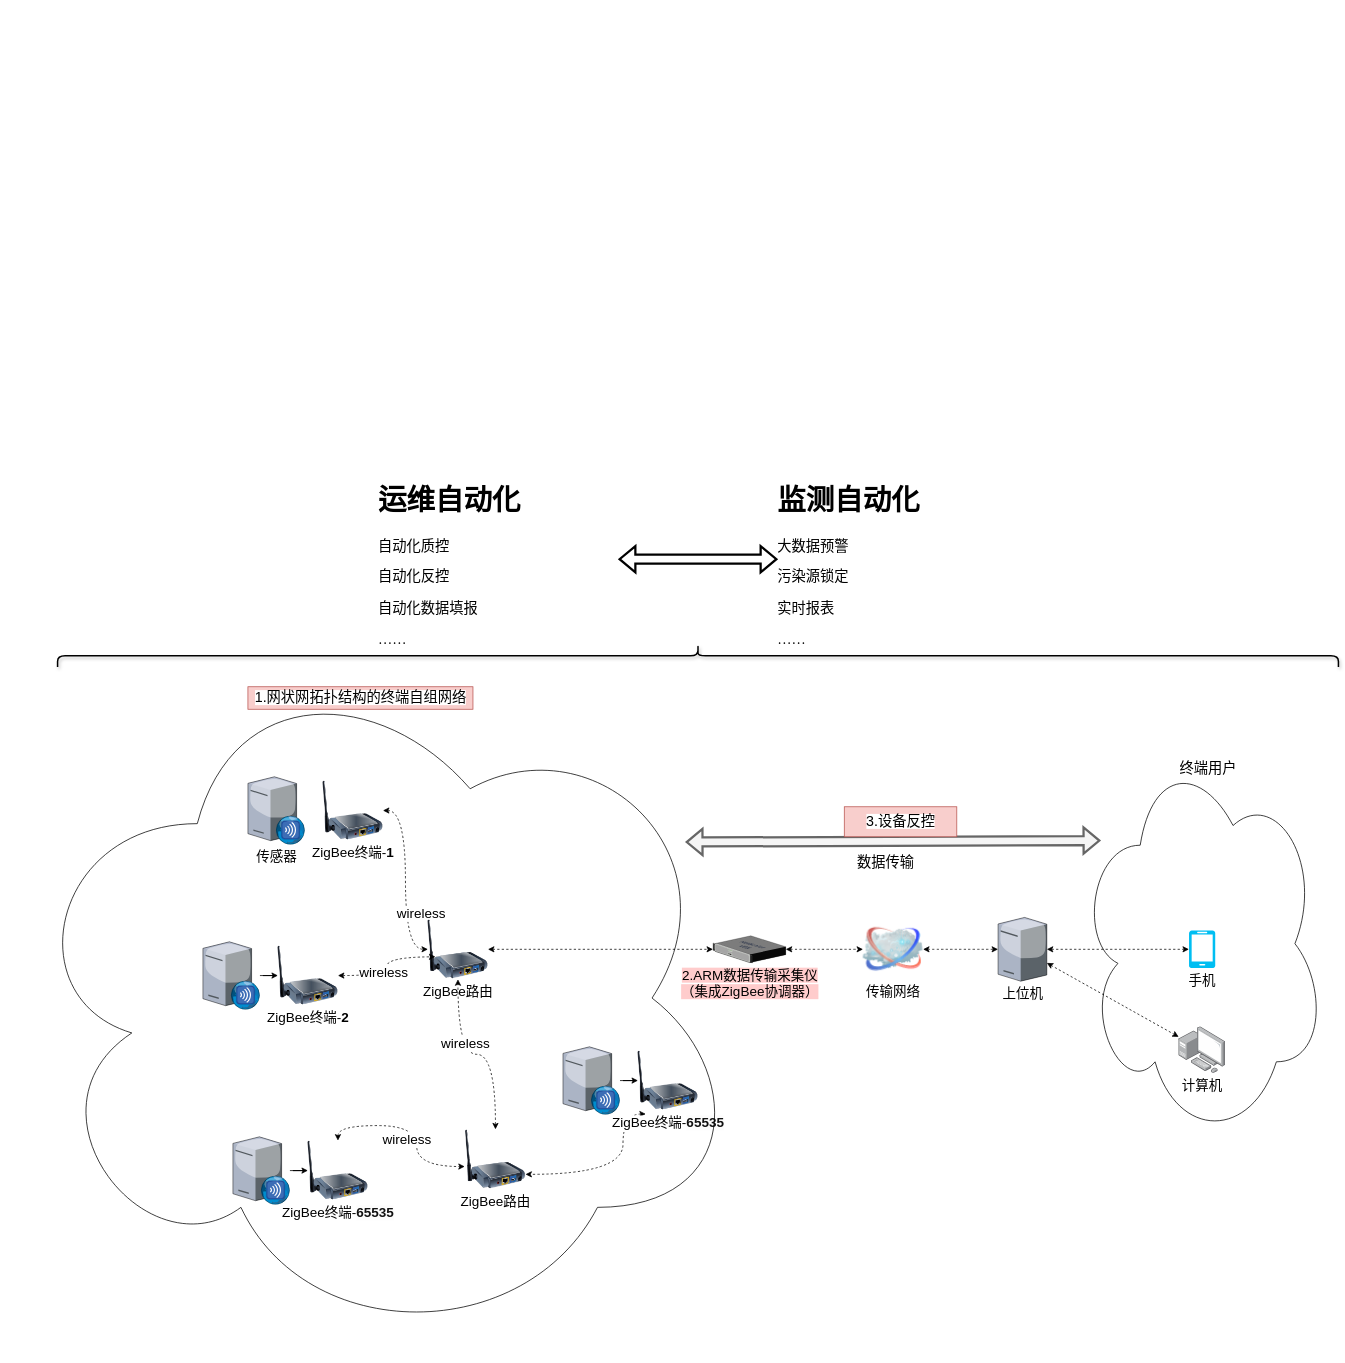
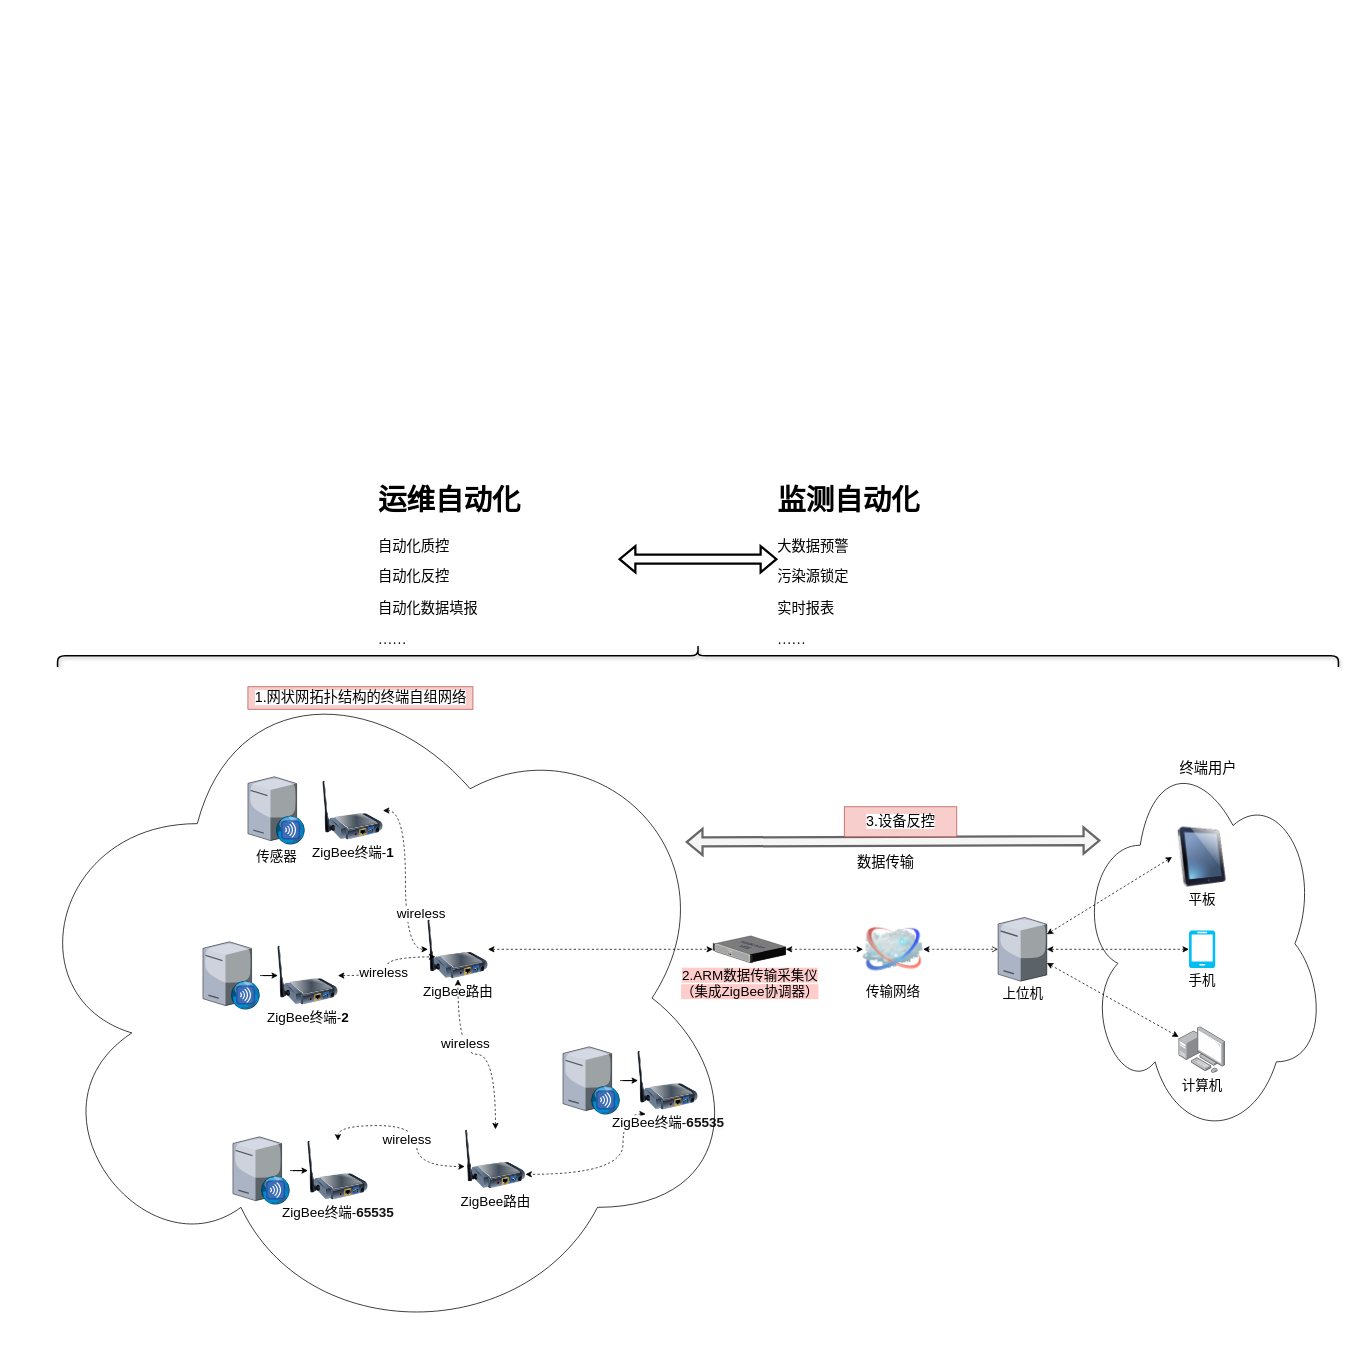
none -> (1202, 857)
none -> (1109, 896)
(991, 949) -> (992, 949)
